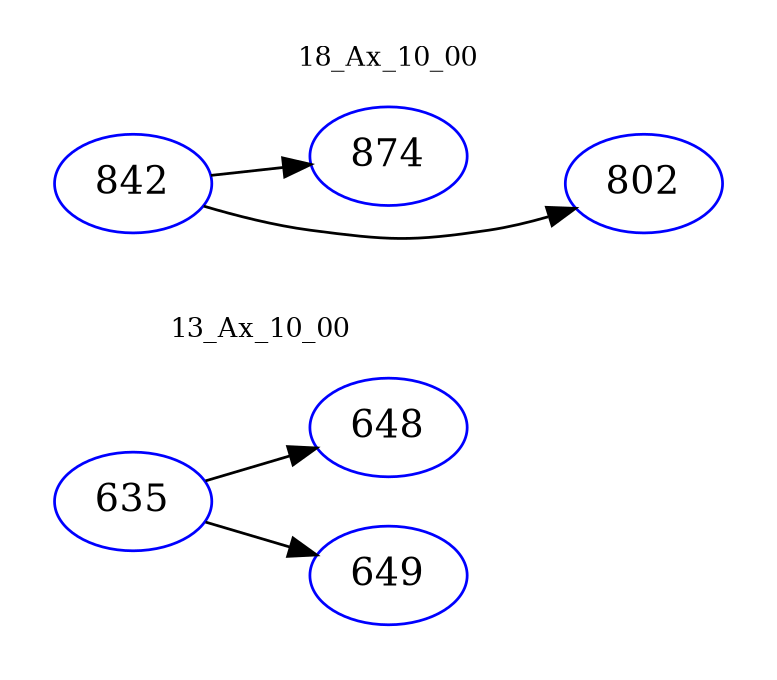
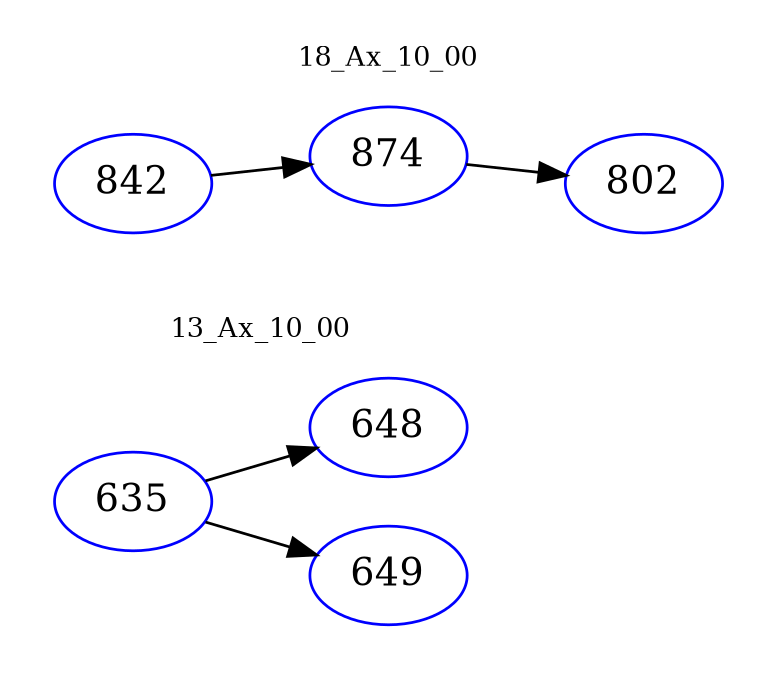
(375, 237) -> (502, 168)
